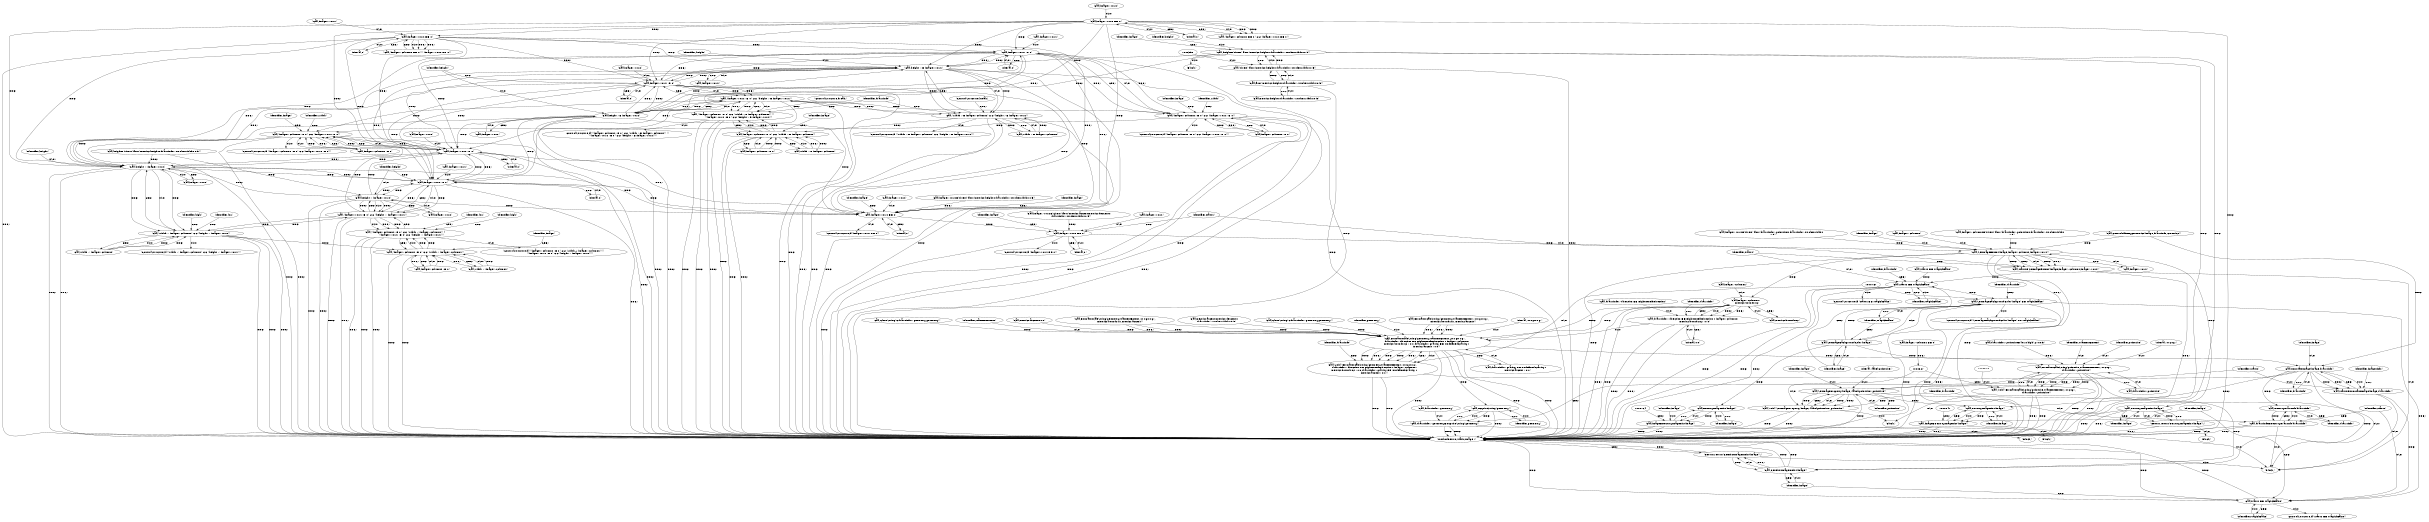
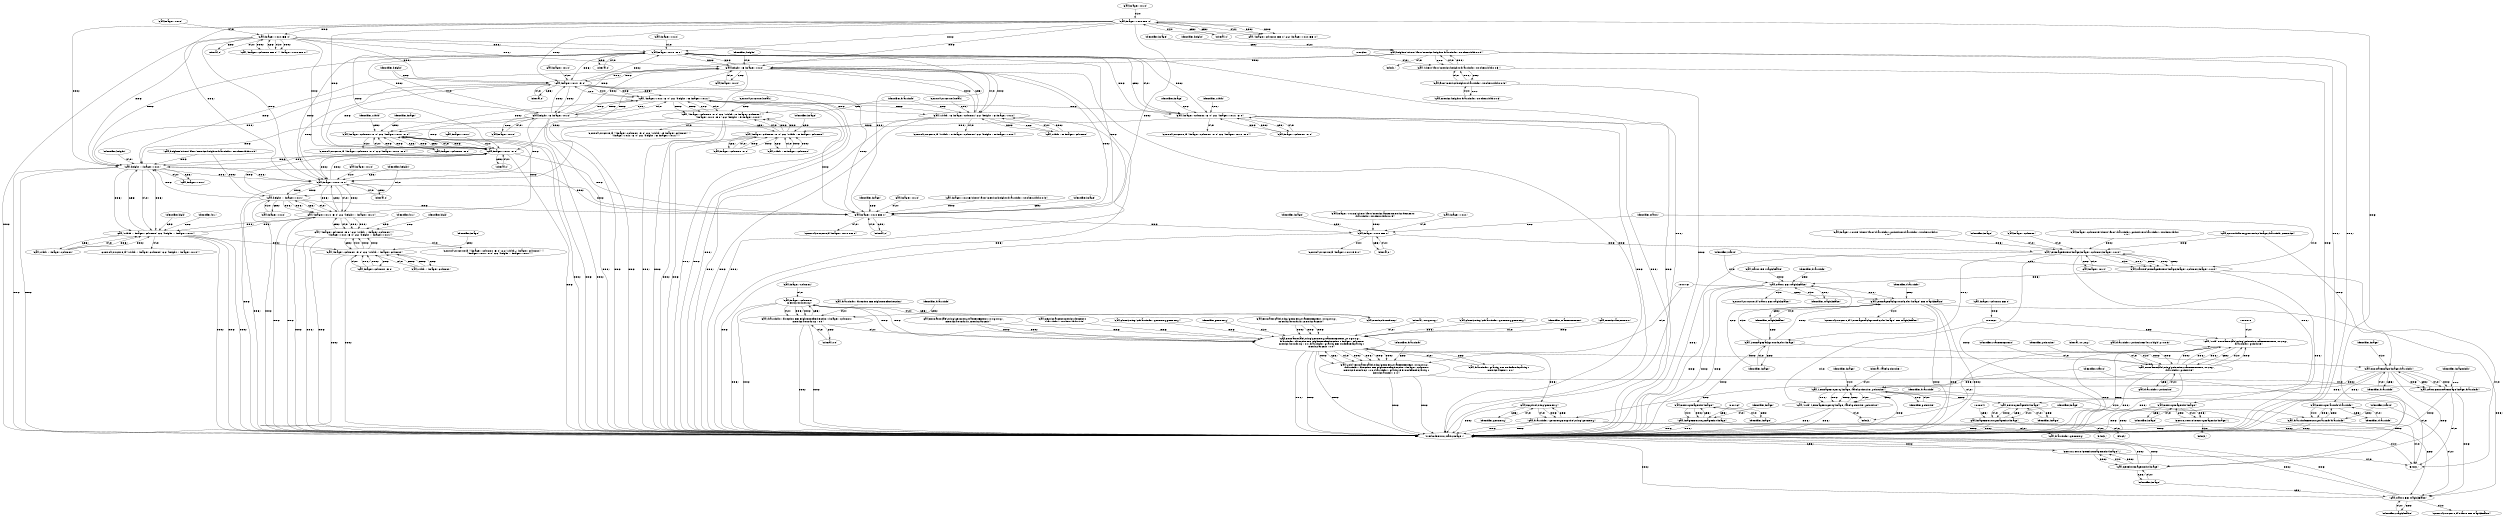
(1854, 260) -> none
(1436, 416) -> (1826, 424)
none -> (1967, 433)
(1738, 462) -> (2104, 459)
